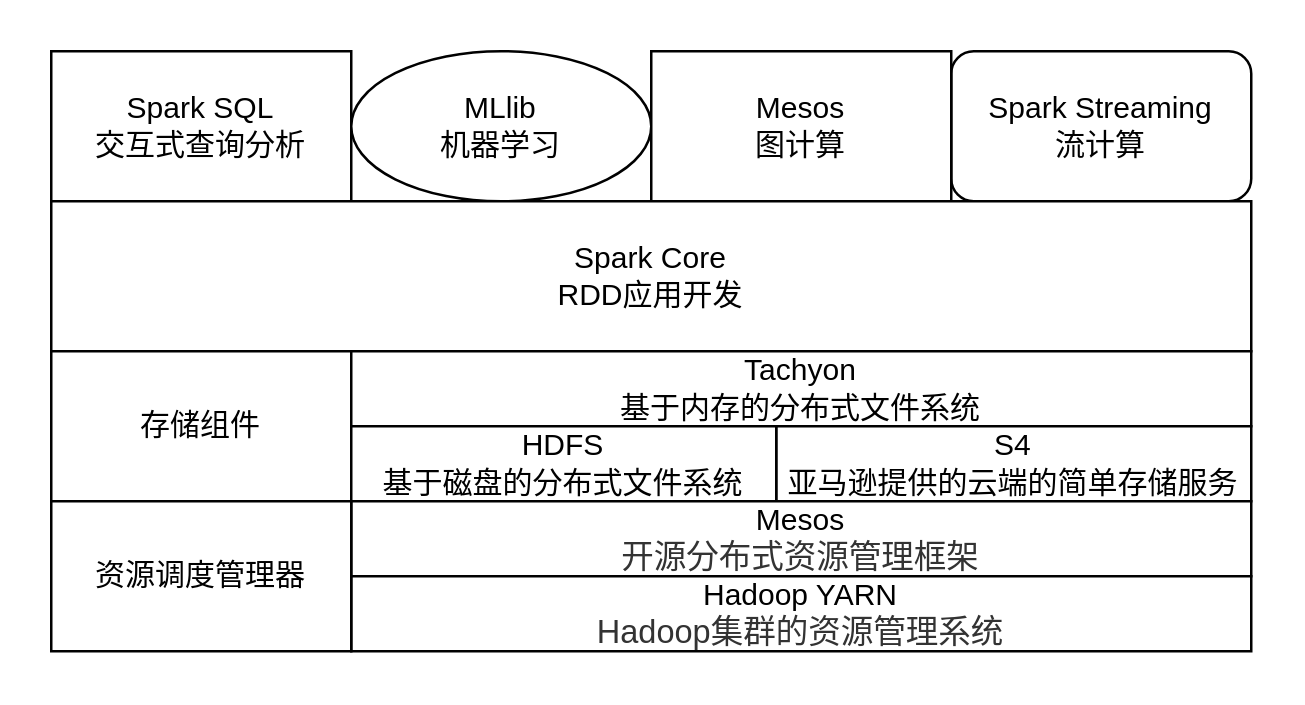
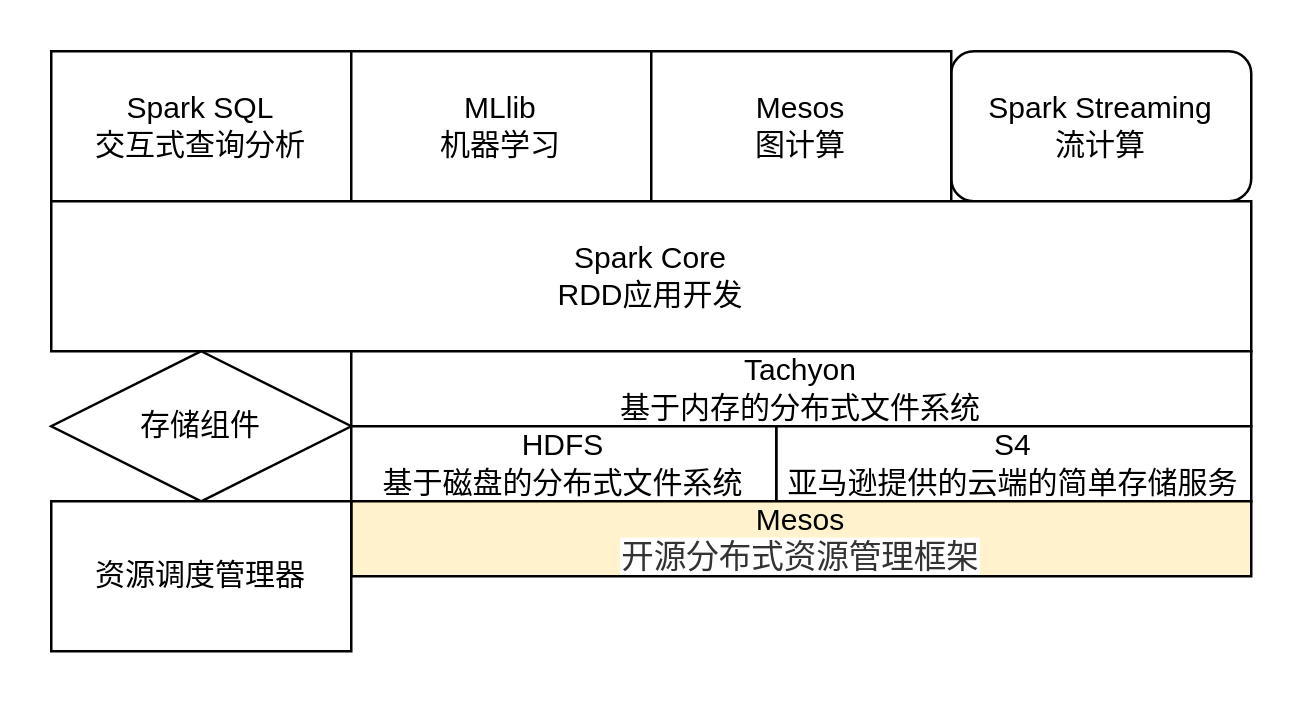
(501, 126) -> (501, 126)
(201, 426) -> (201, 426)
(801, 539) -> (801, 539)
(801, 614) -> none
